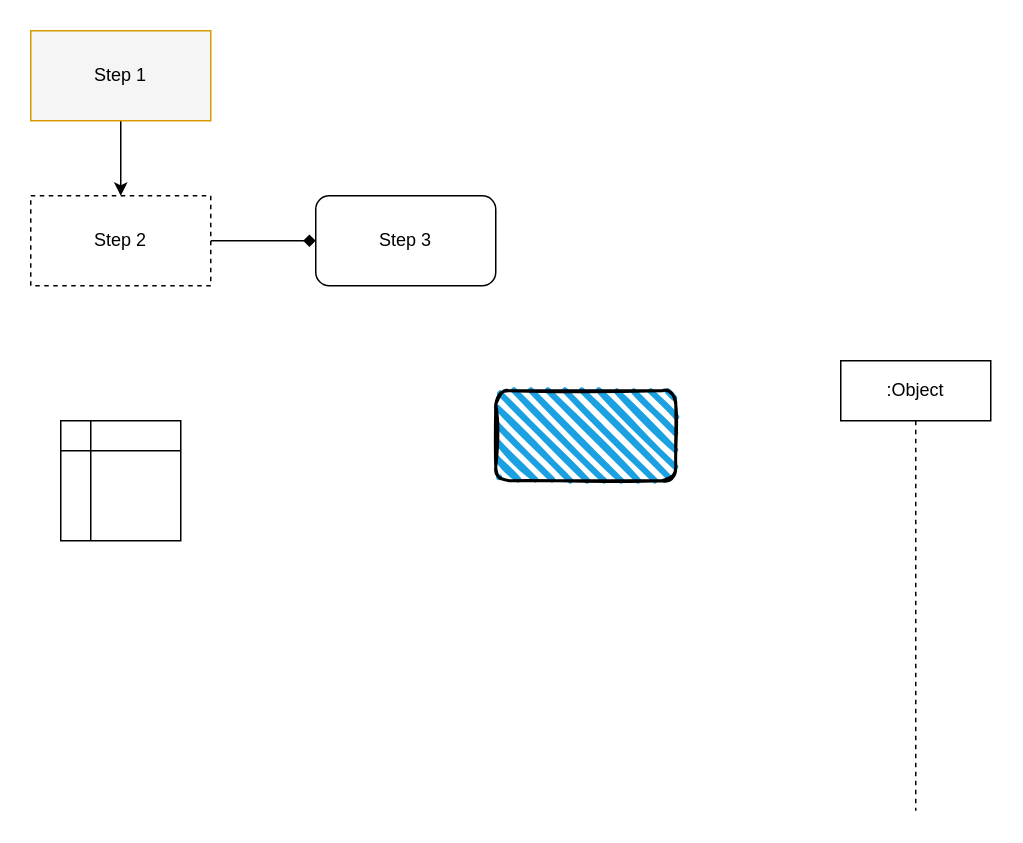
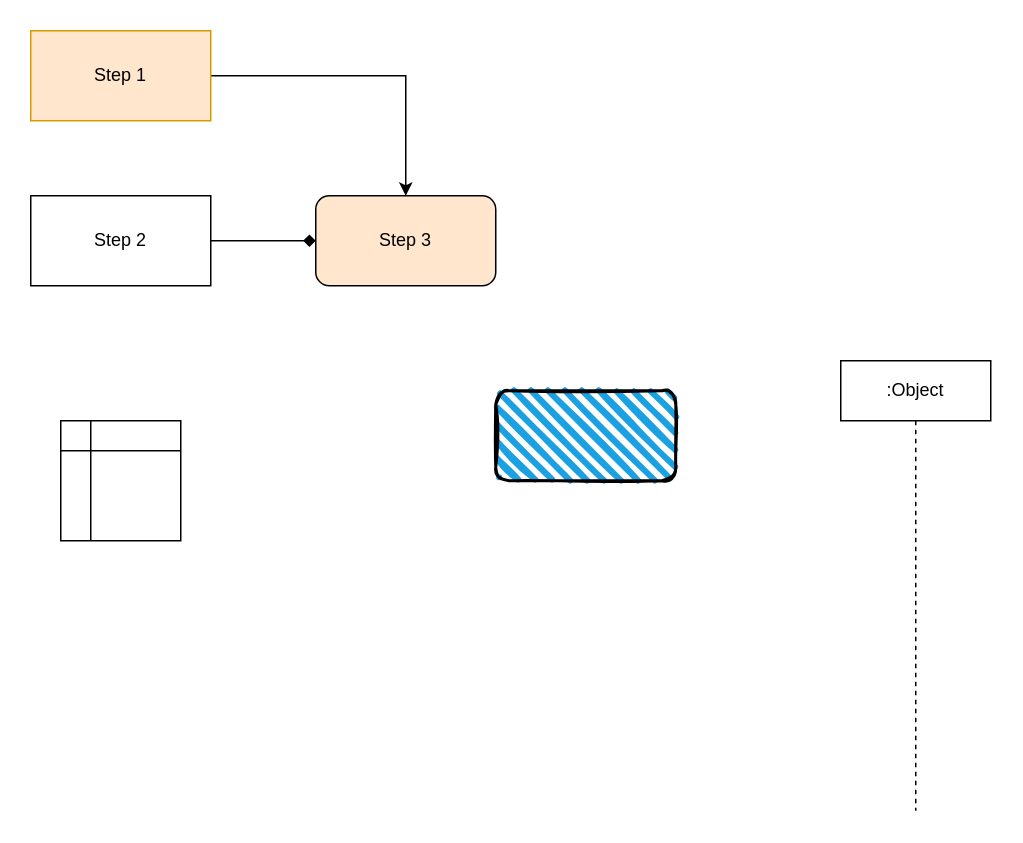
(121, 76) -> (121, 76)
(121, 153) -> (363, 76)
(121, 241) -> (121, 241)
(406, 241) -> (406, 241)
